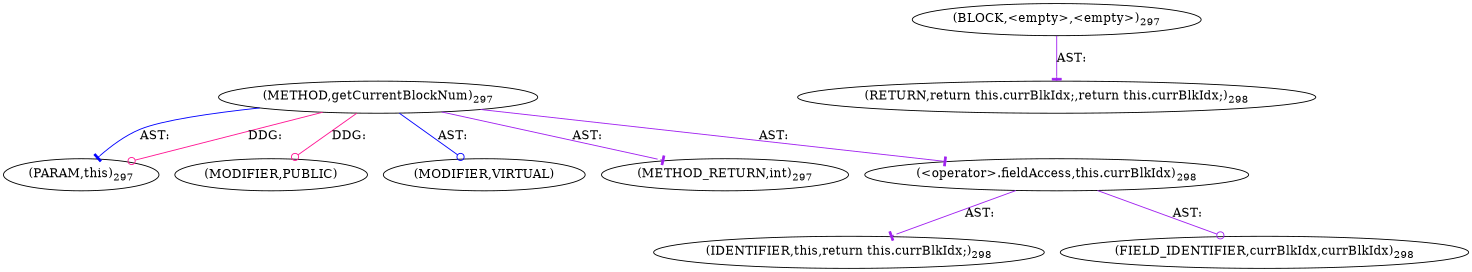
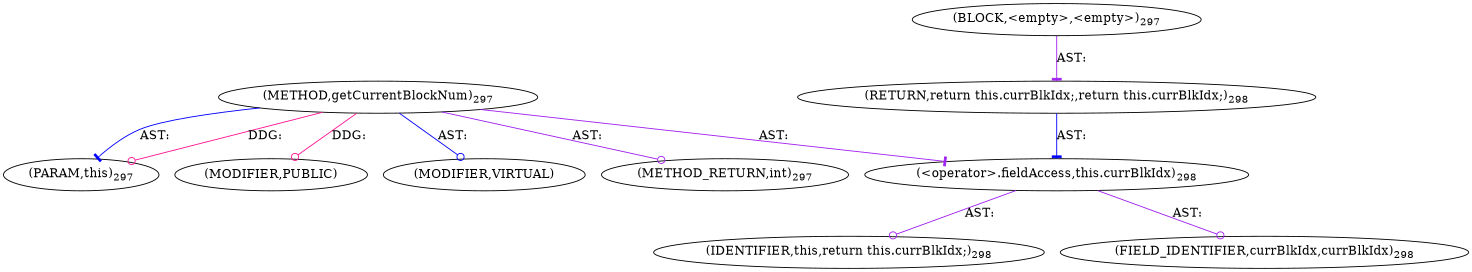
none -> (1057, 134)
(550, 136) -> (550, 136)
(956, 212) -> (956, 212)
